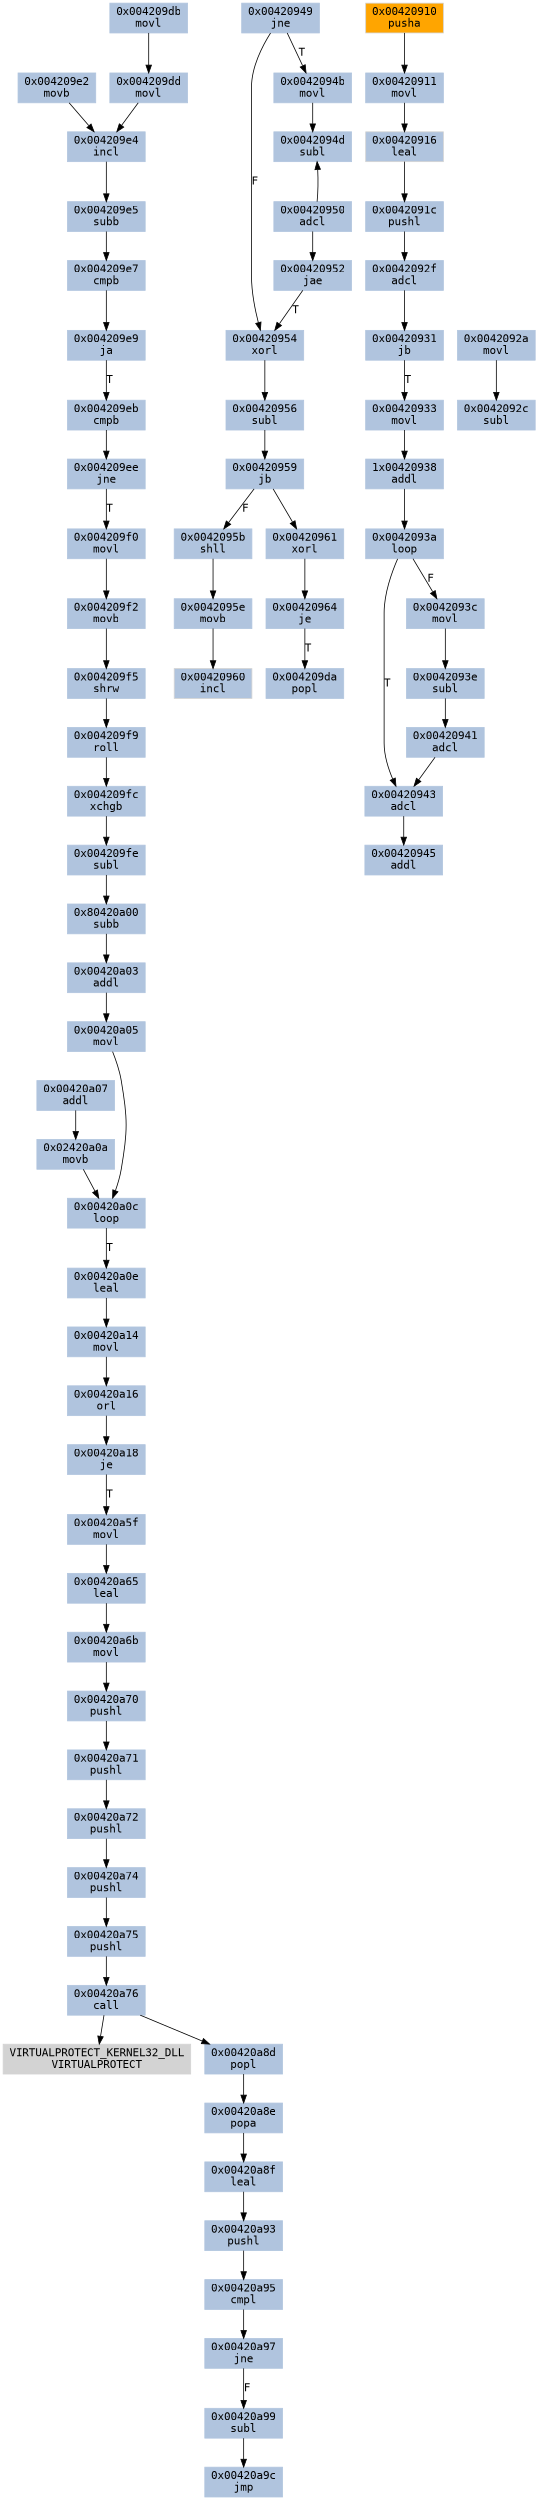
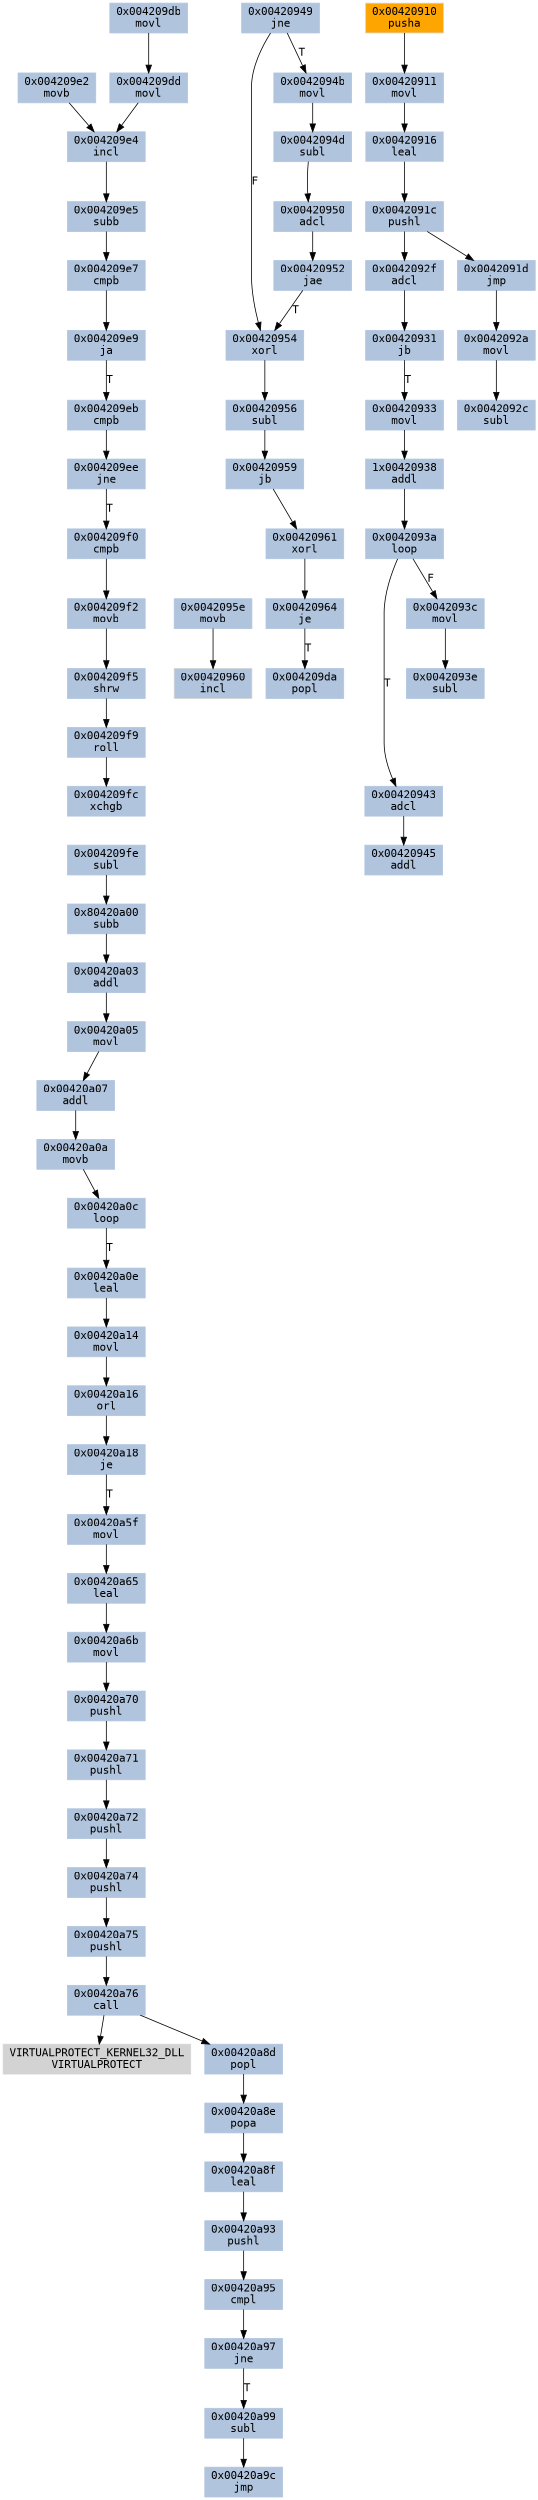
(318, 186) -> (307, 178)
none -> (496, 275)
(106, 544) -> (106, 544)
(213, 544) -> none
(445, 742) -> none
(106, 827) -> none
(126, 1121) -> (93, 1063)
(76, 1154) -> (76, 1154)
(247, 2388) -> (247, 2388)
